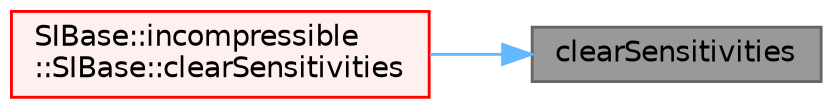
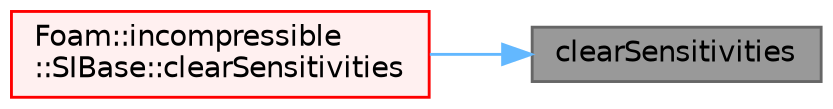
(220, 54) -> (220, 54)
